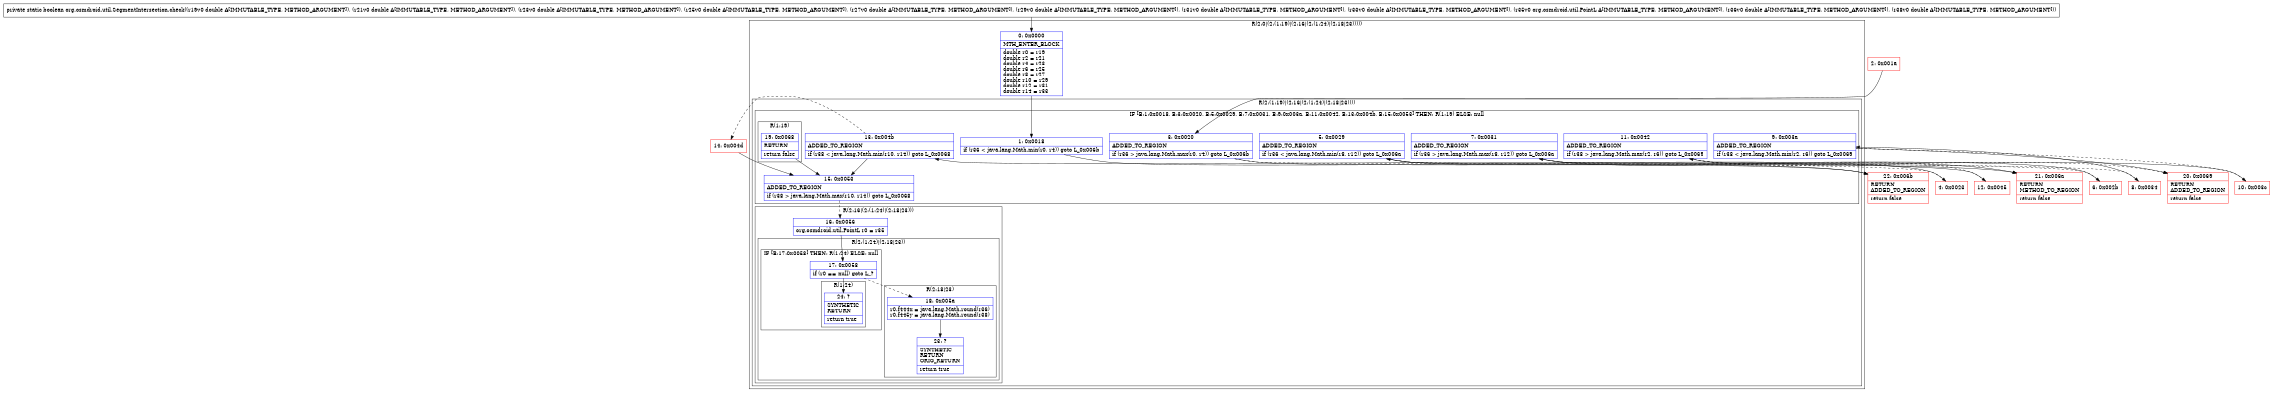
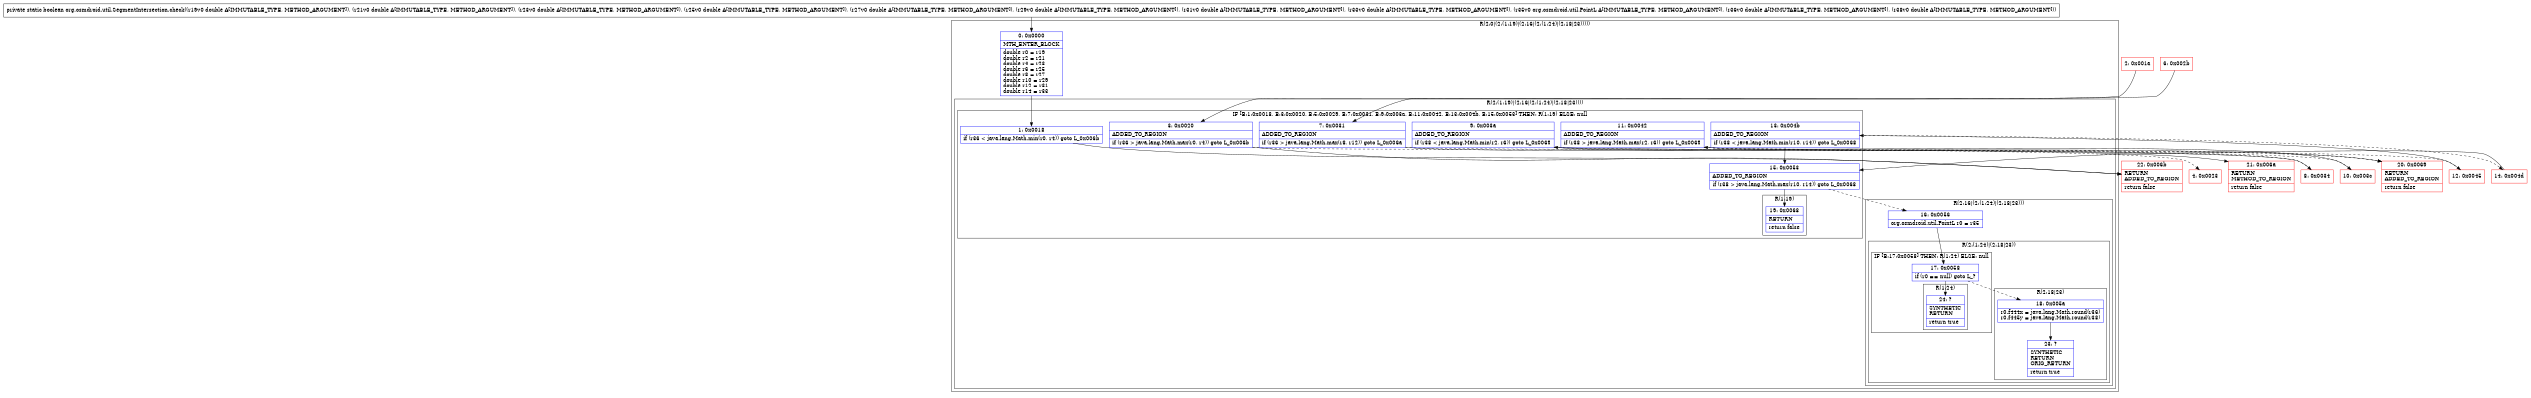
(1332, 146) -> none
(806, 166) -> (1785, 197)
